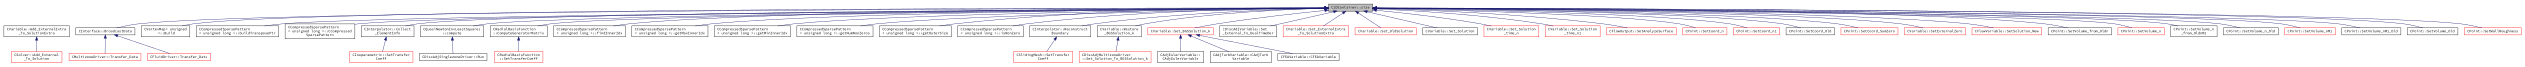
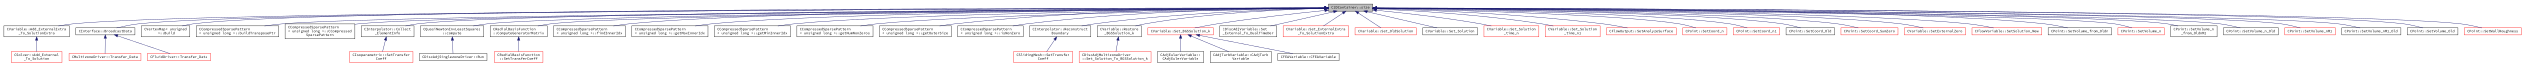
none -> (691, 11)
